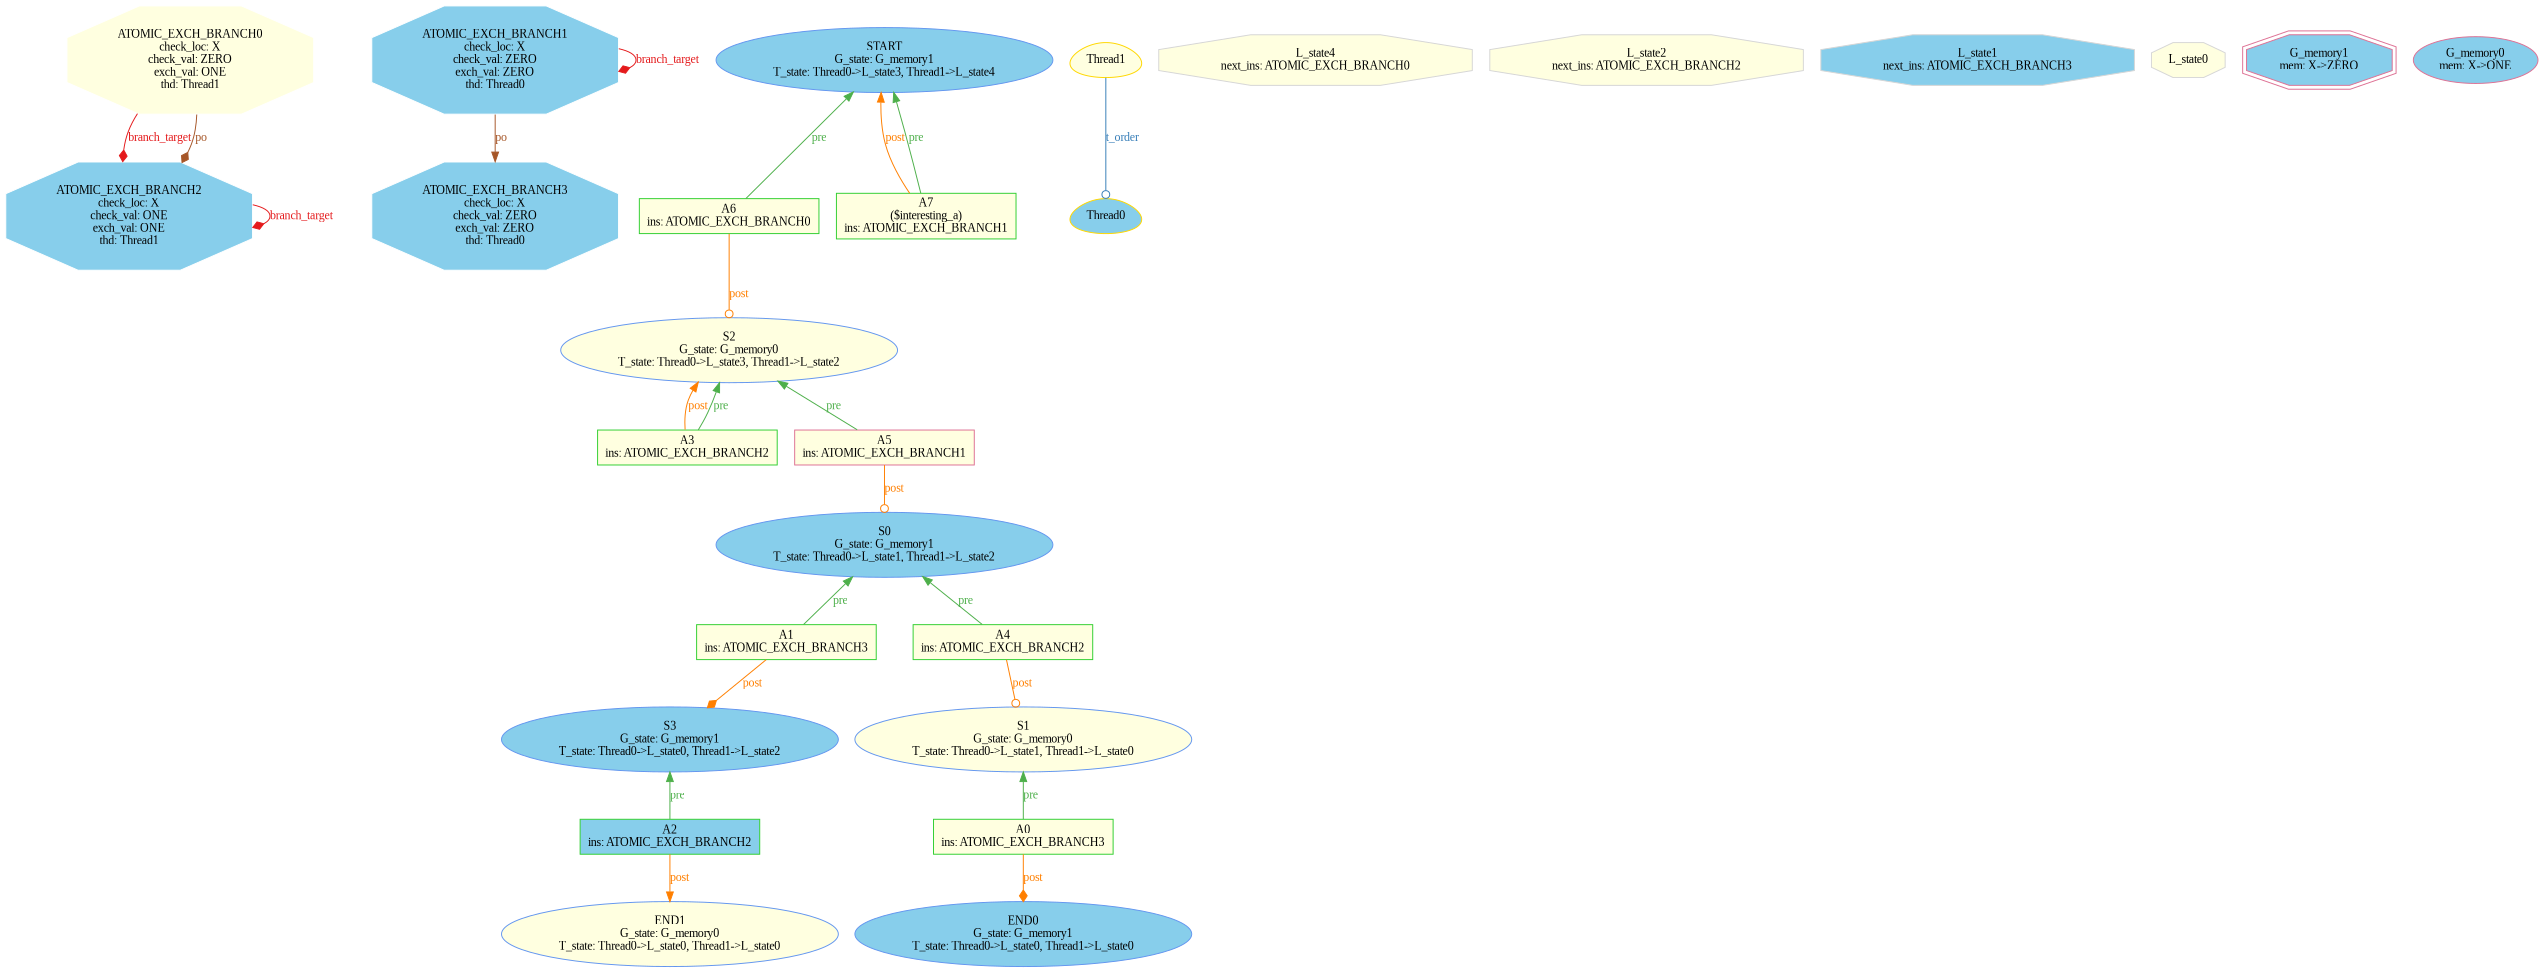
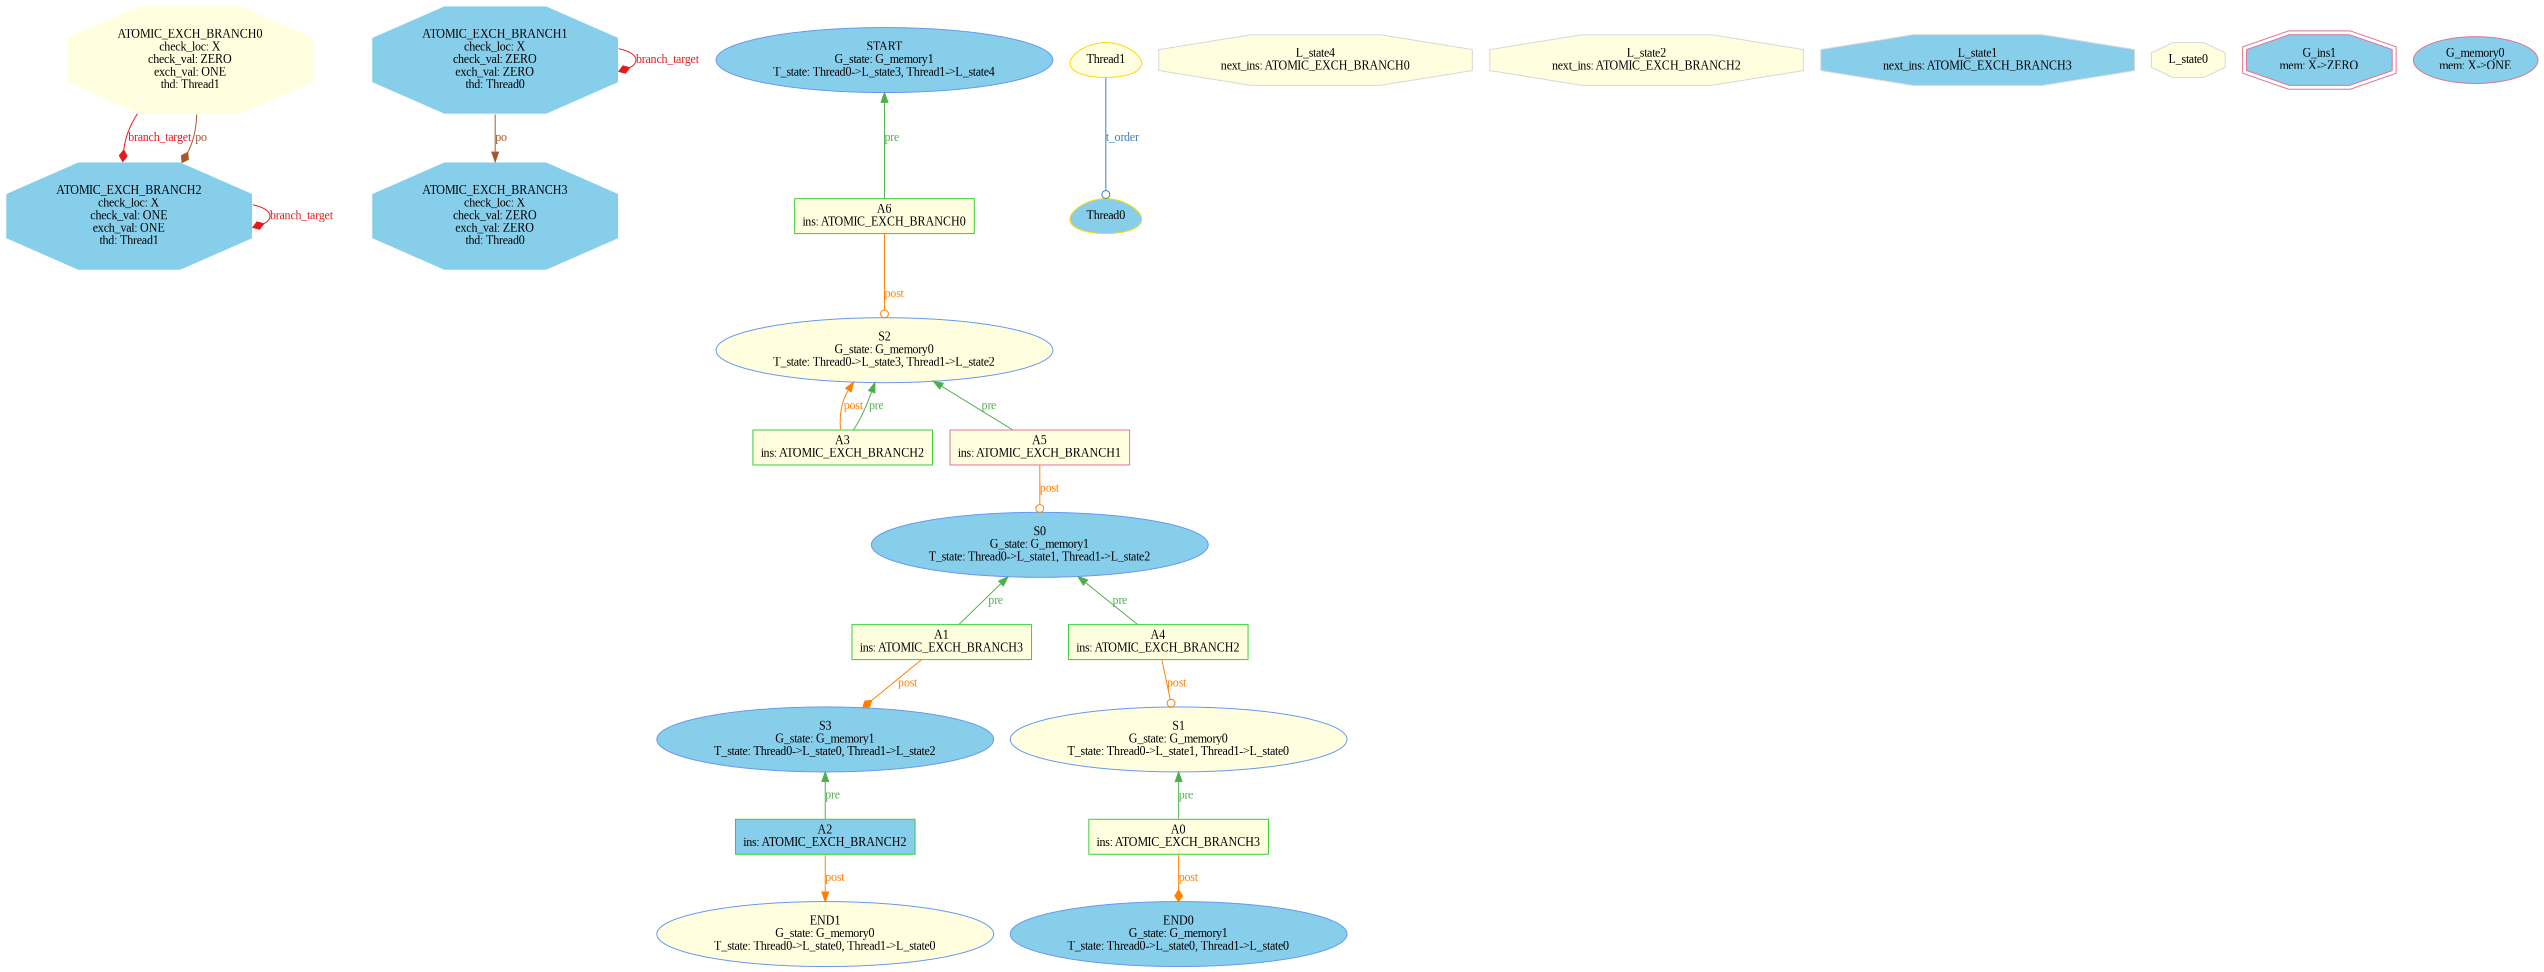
(2319, 60) -> (2319, 60)
(926, 216) -> none
